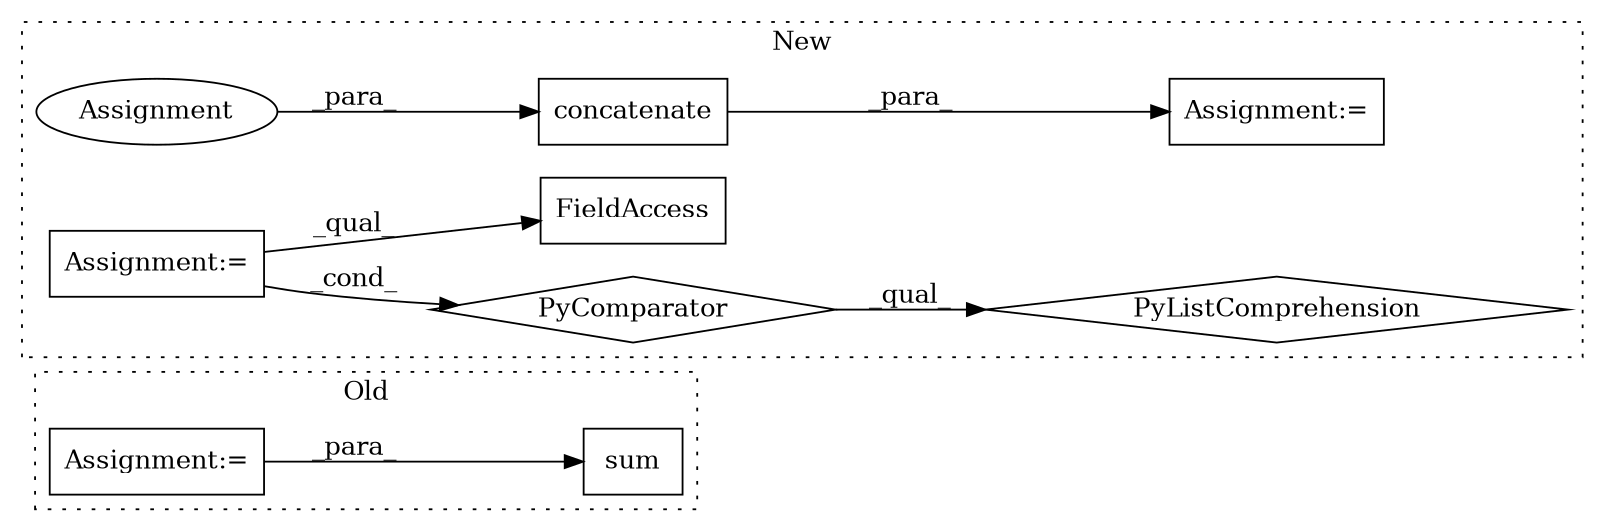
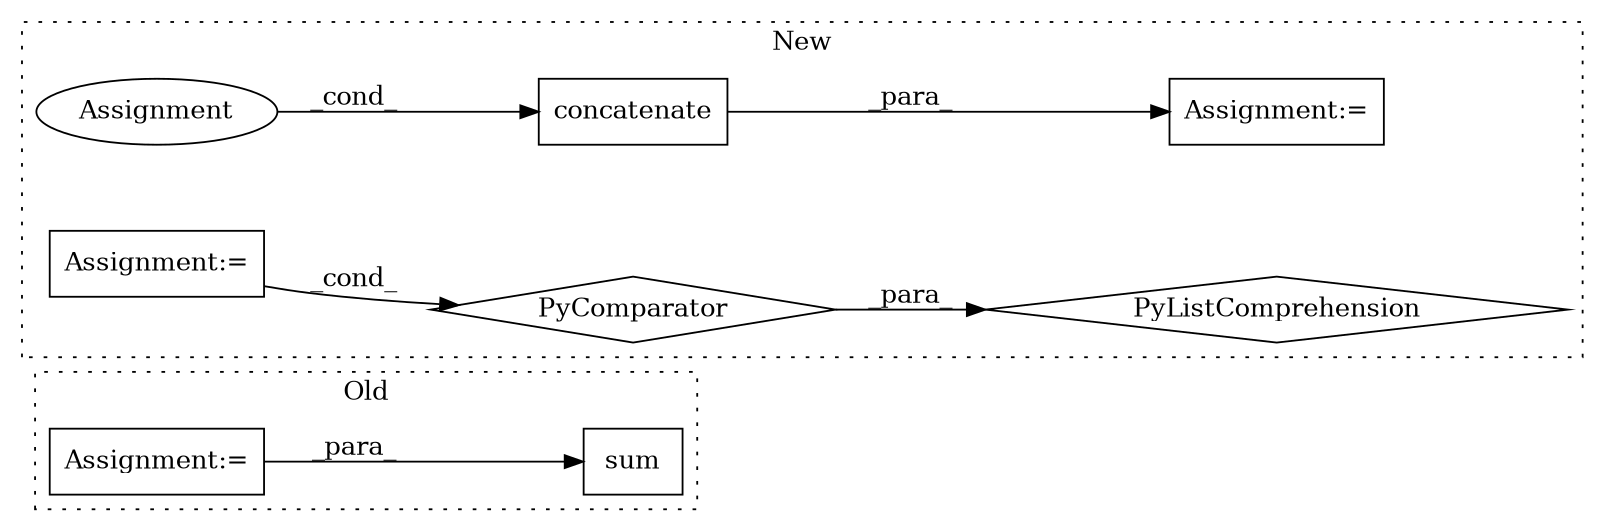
(354, 98) -> (354, 98)
(633, 211) -> none
(910, 296) -> (910, 296)
